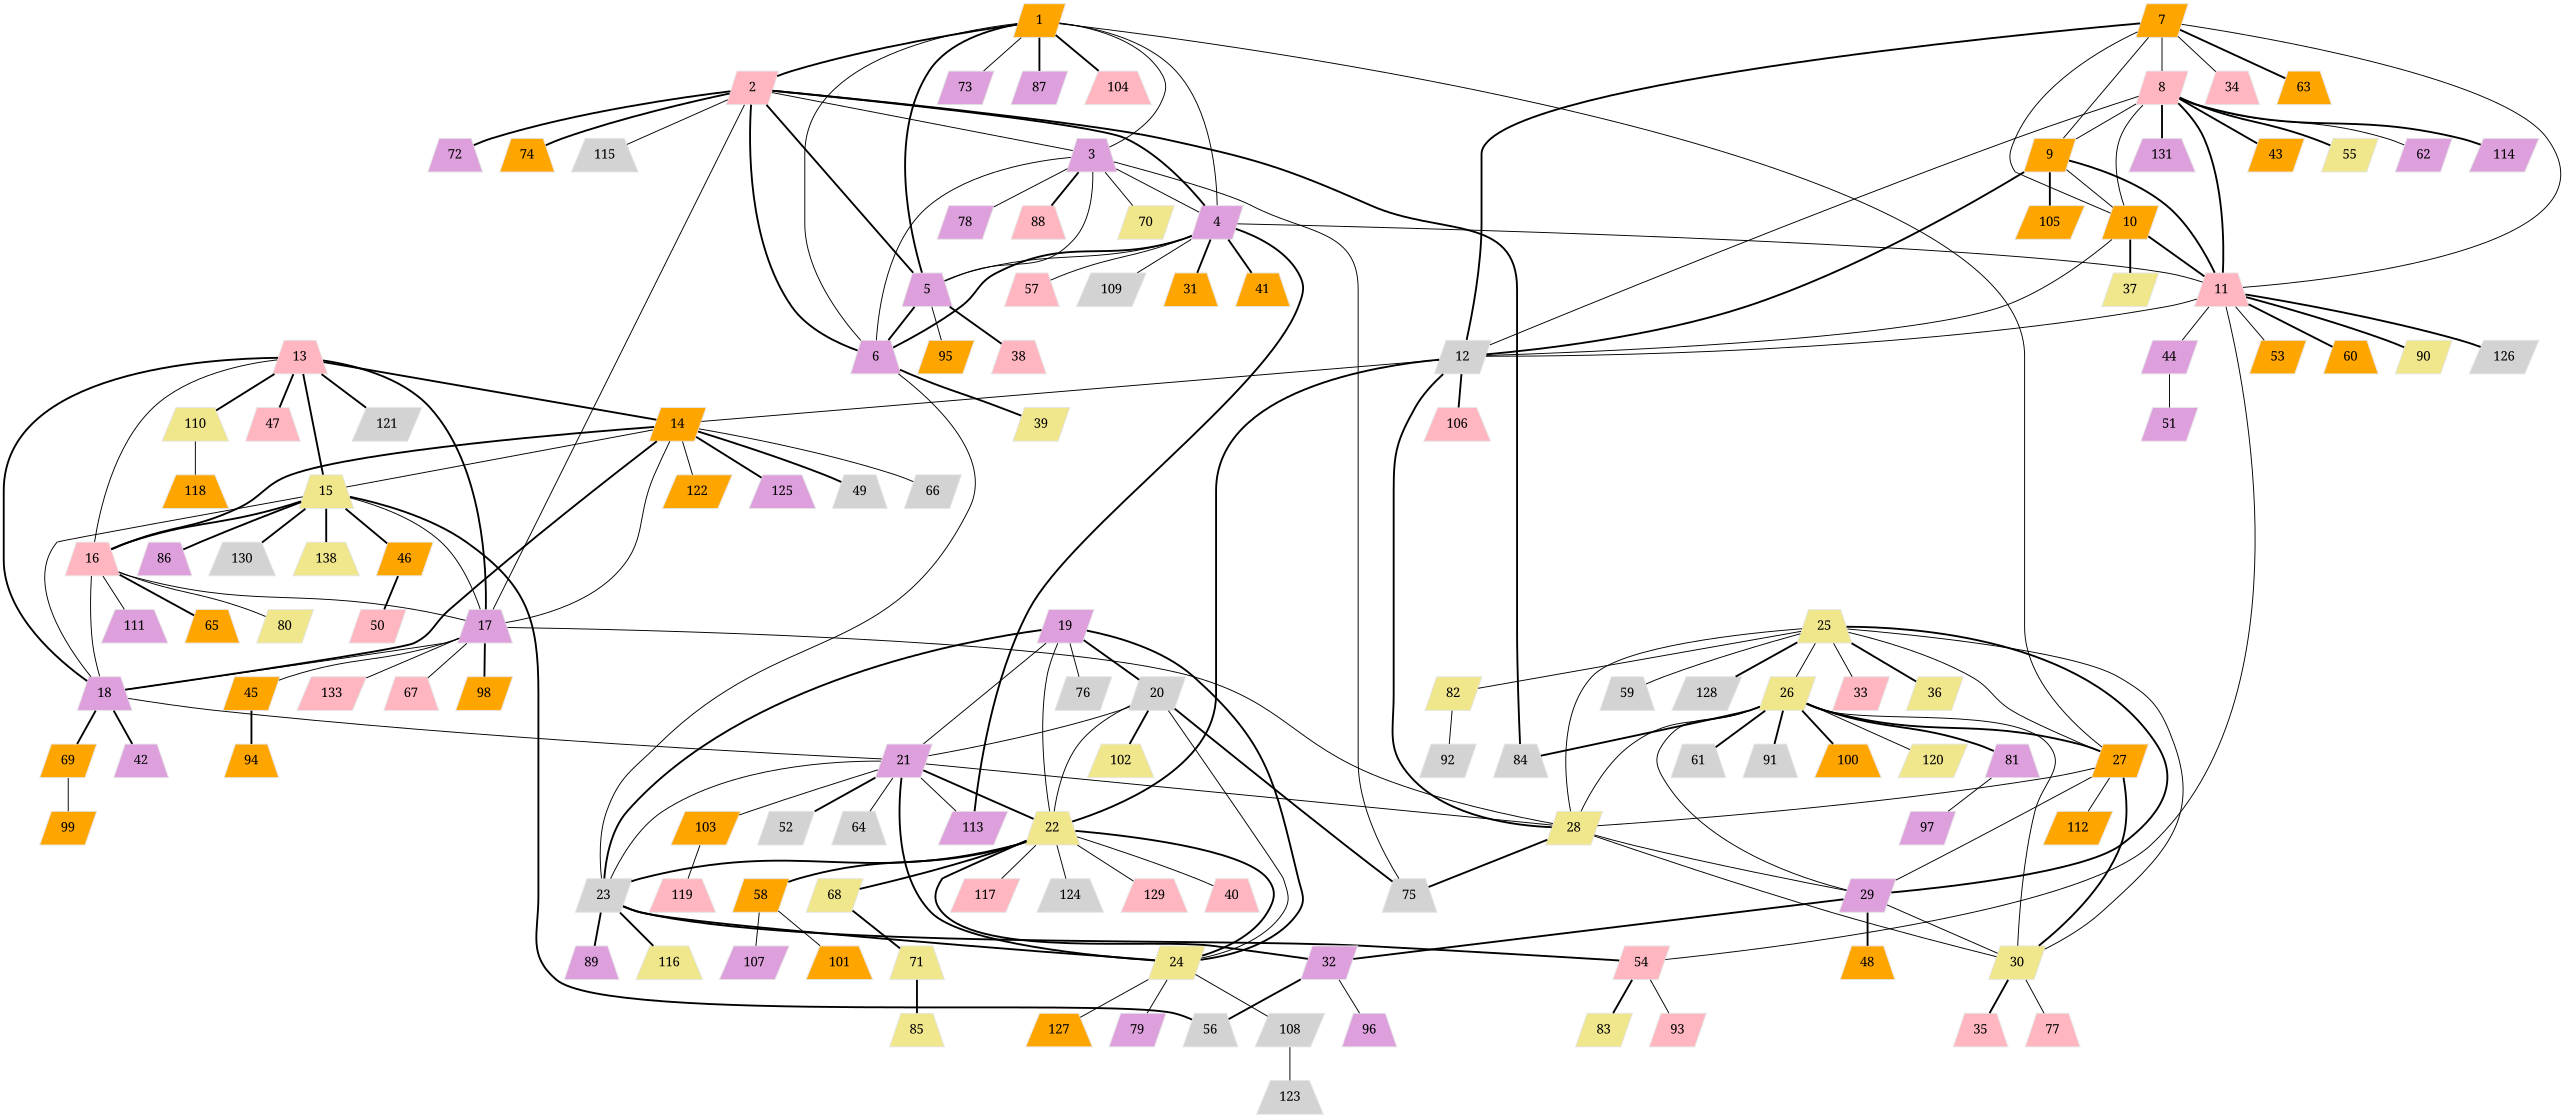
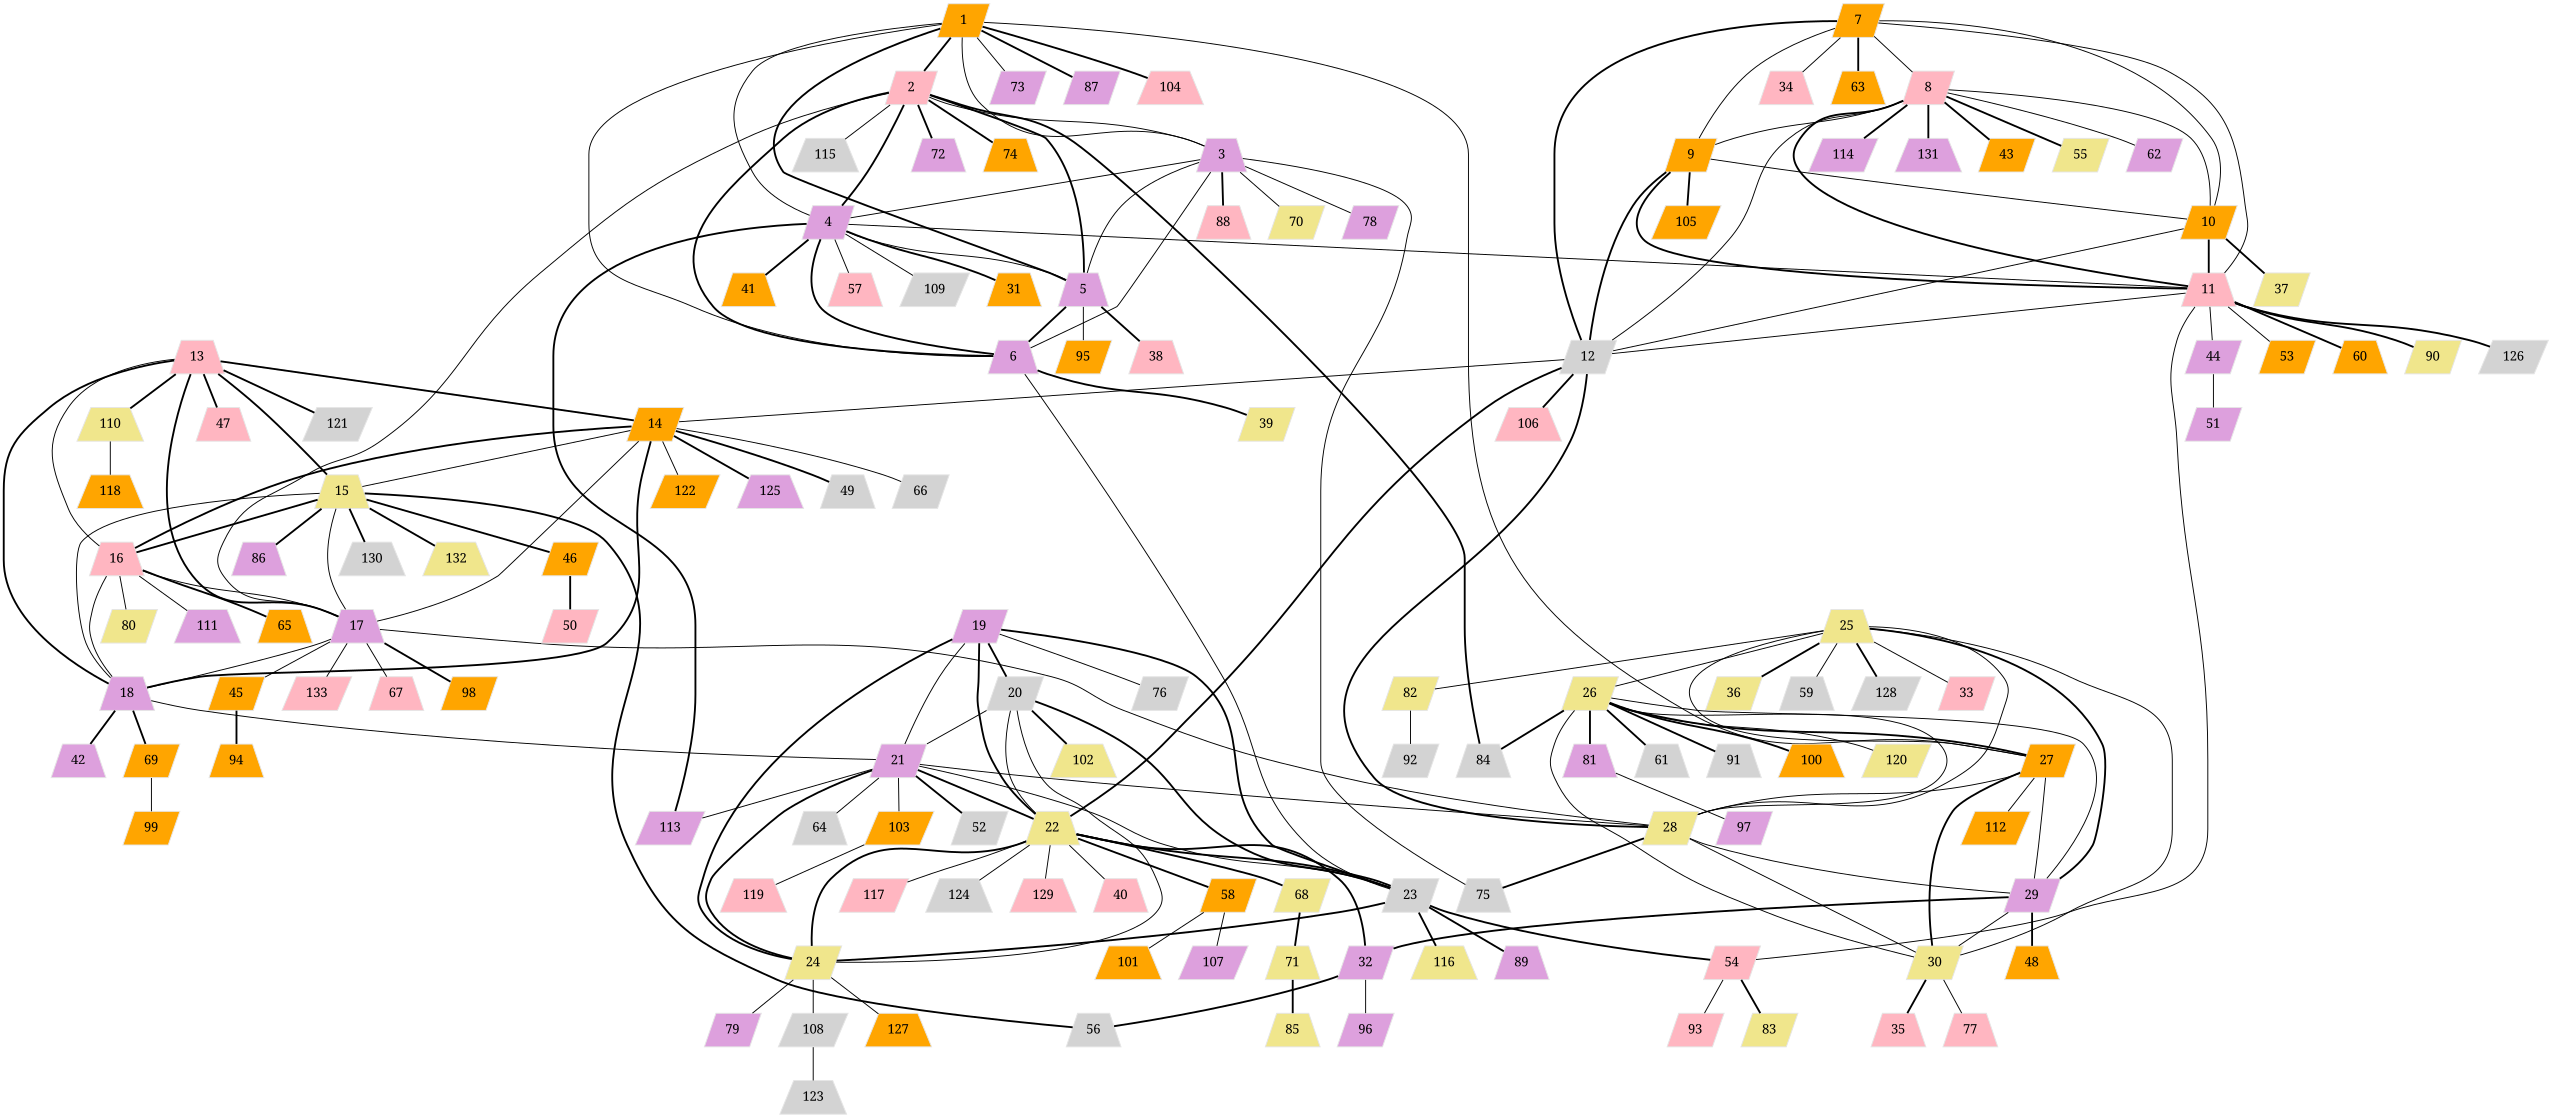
(326, 559) -> (456, 559)
(1043, 722) -> (984, 737)
(1299, 809) -> (1200, 818)
(1369, 1030) -> (1366, 1030)
